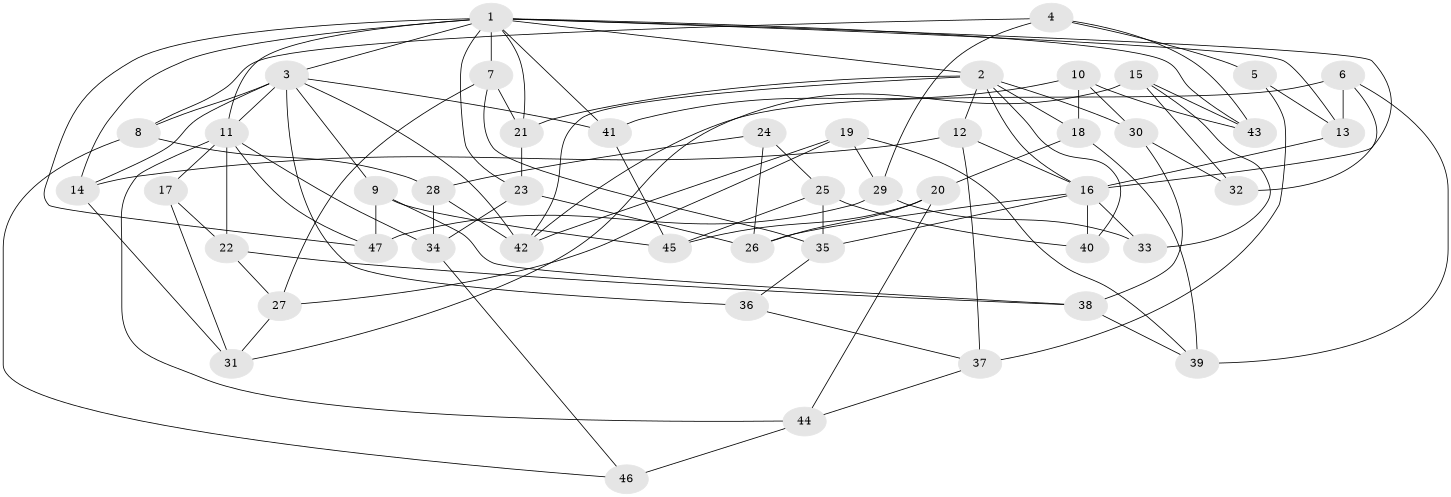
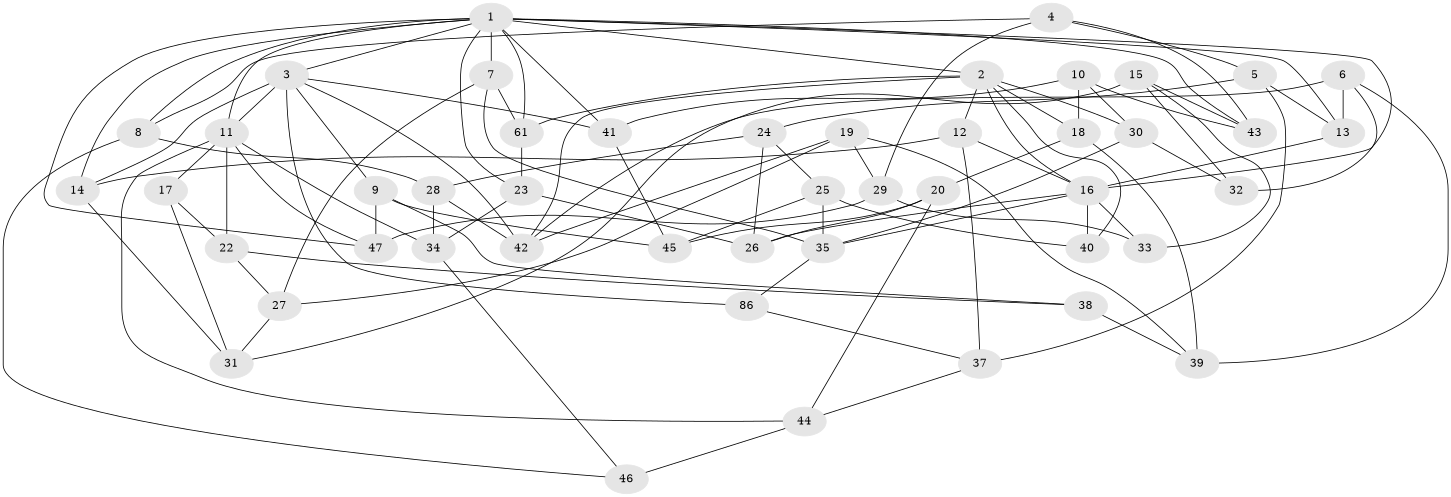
(213, 104) -> (266, 49)
none -> (929, 105)
(522, 133) -> (522, 133)
(1182, 235) -> (984, 199)
(747, 306) -> (747, 306)
